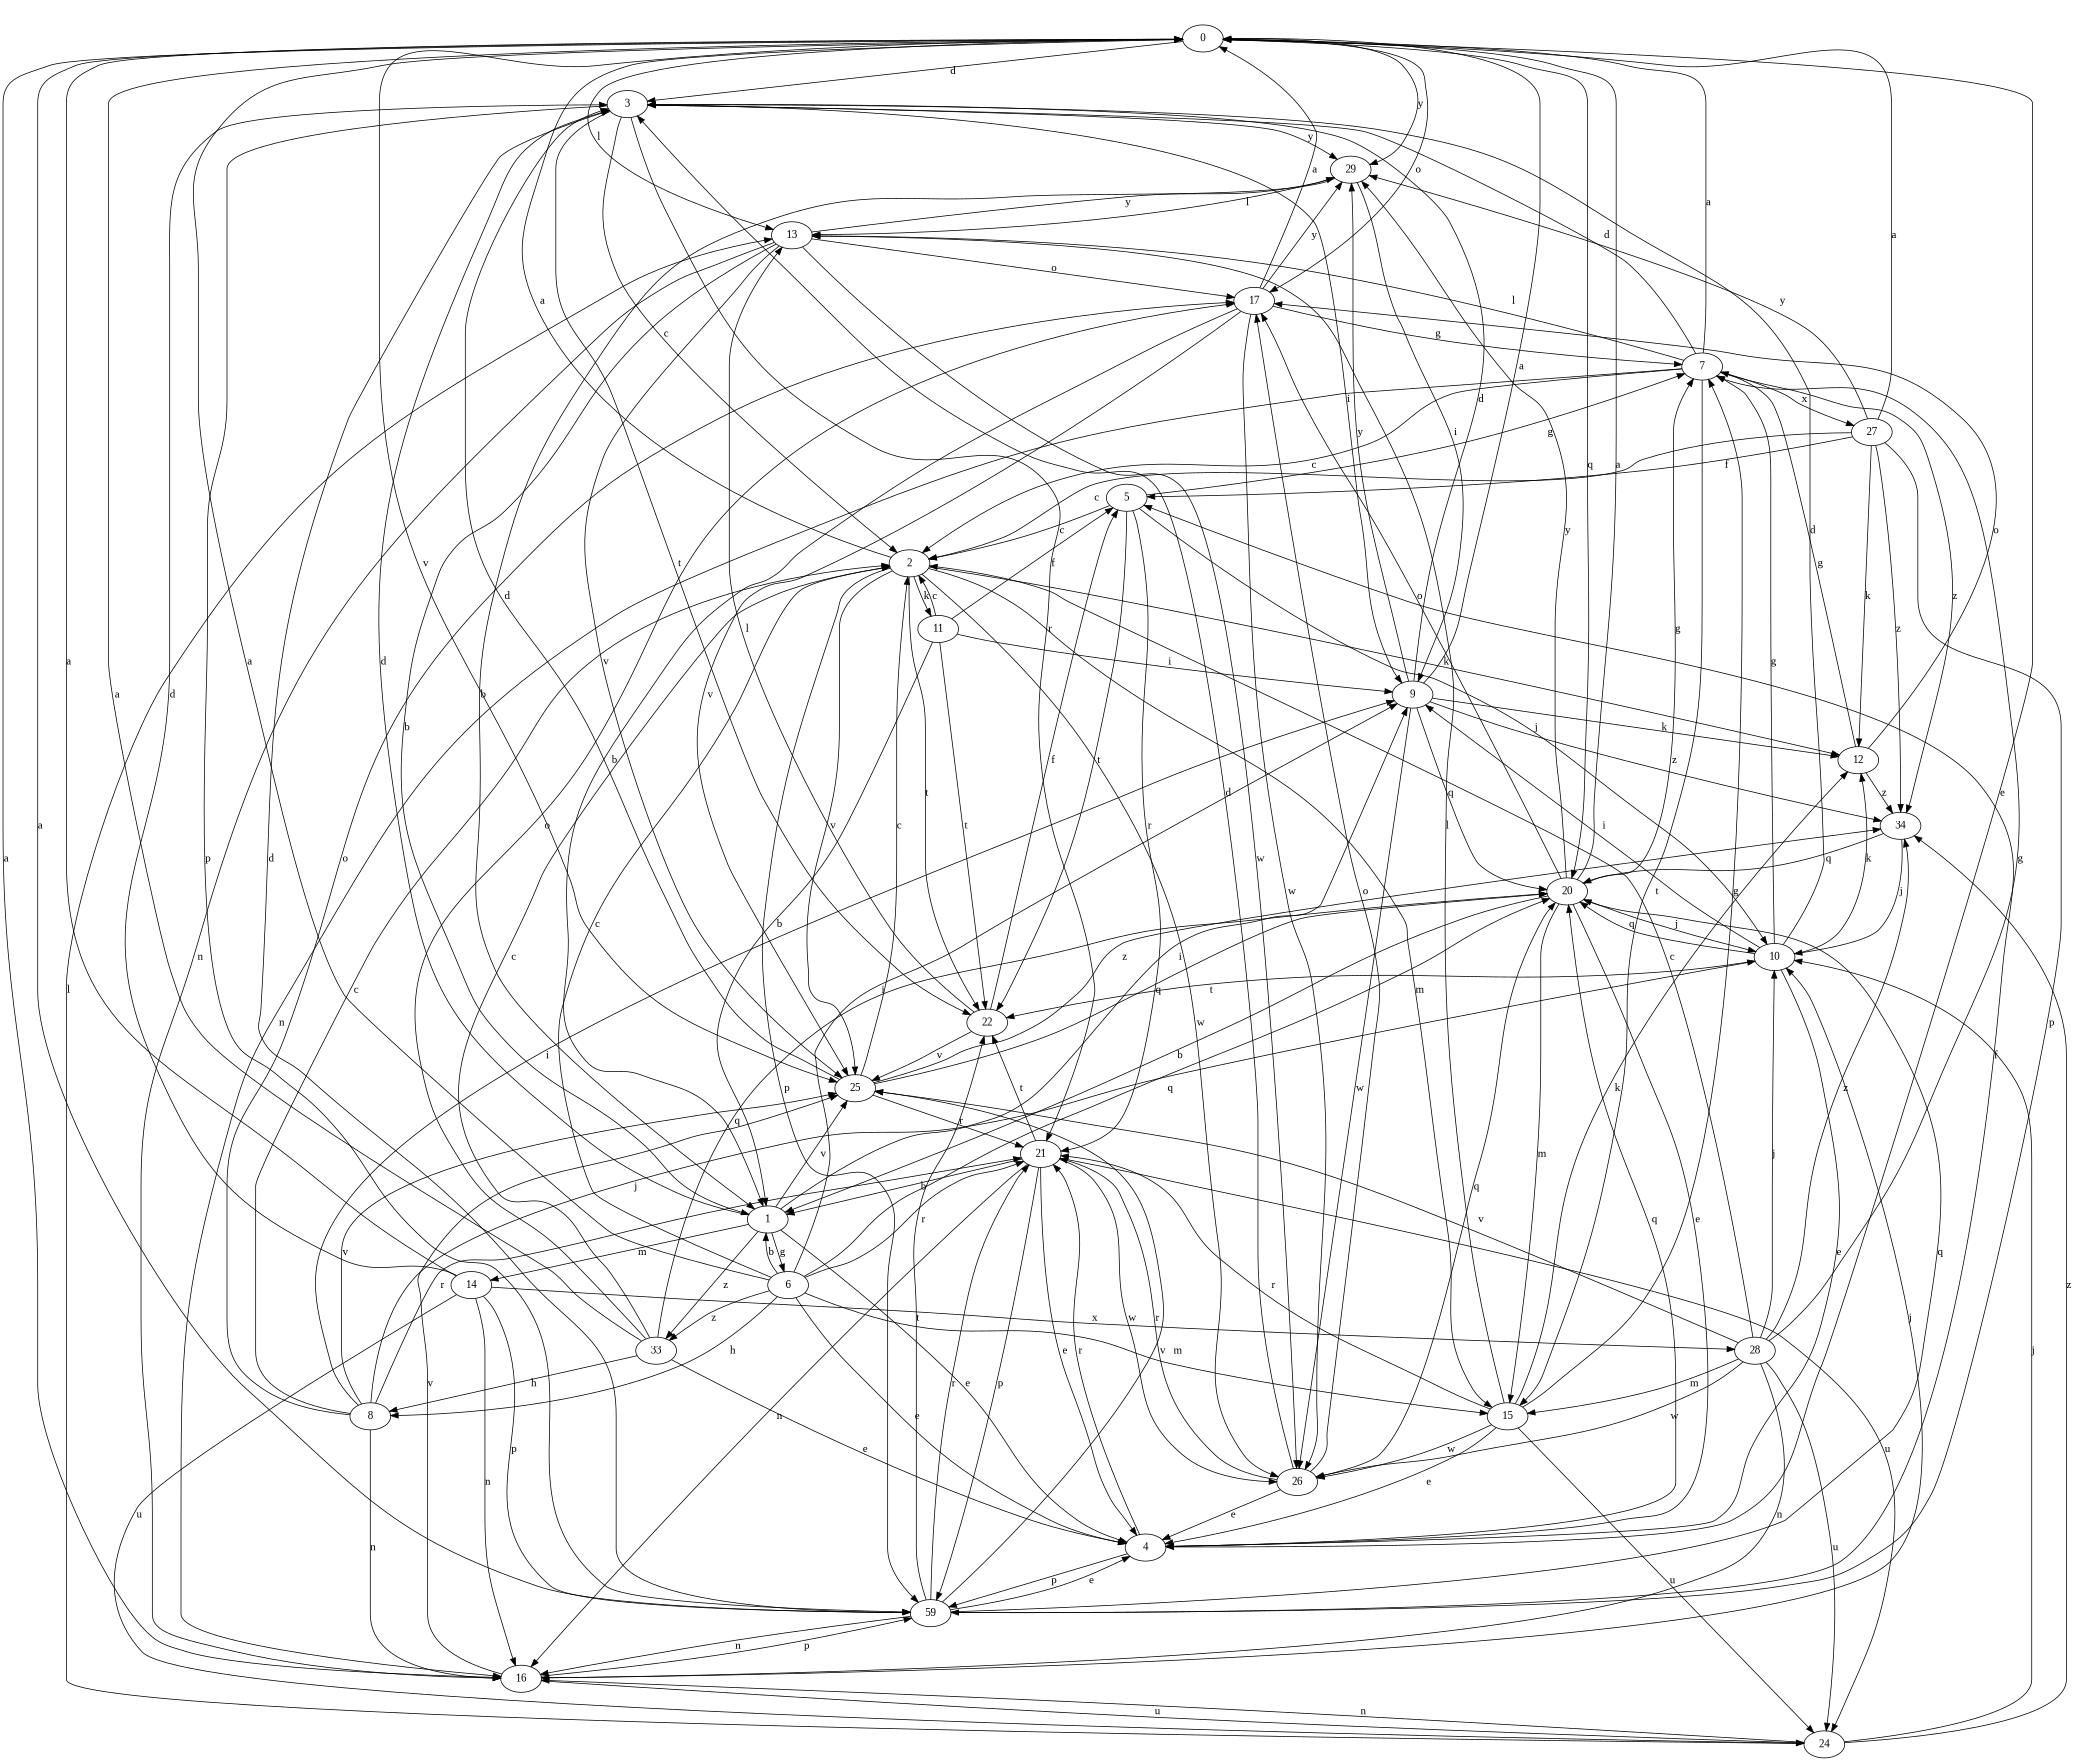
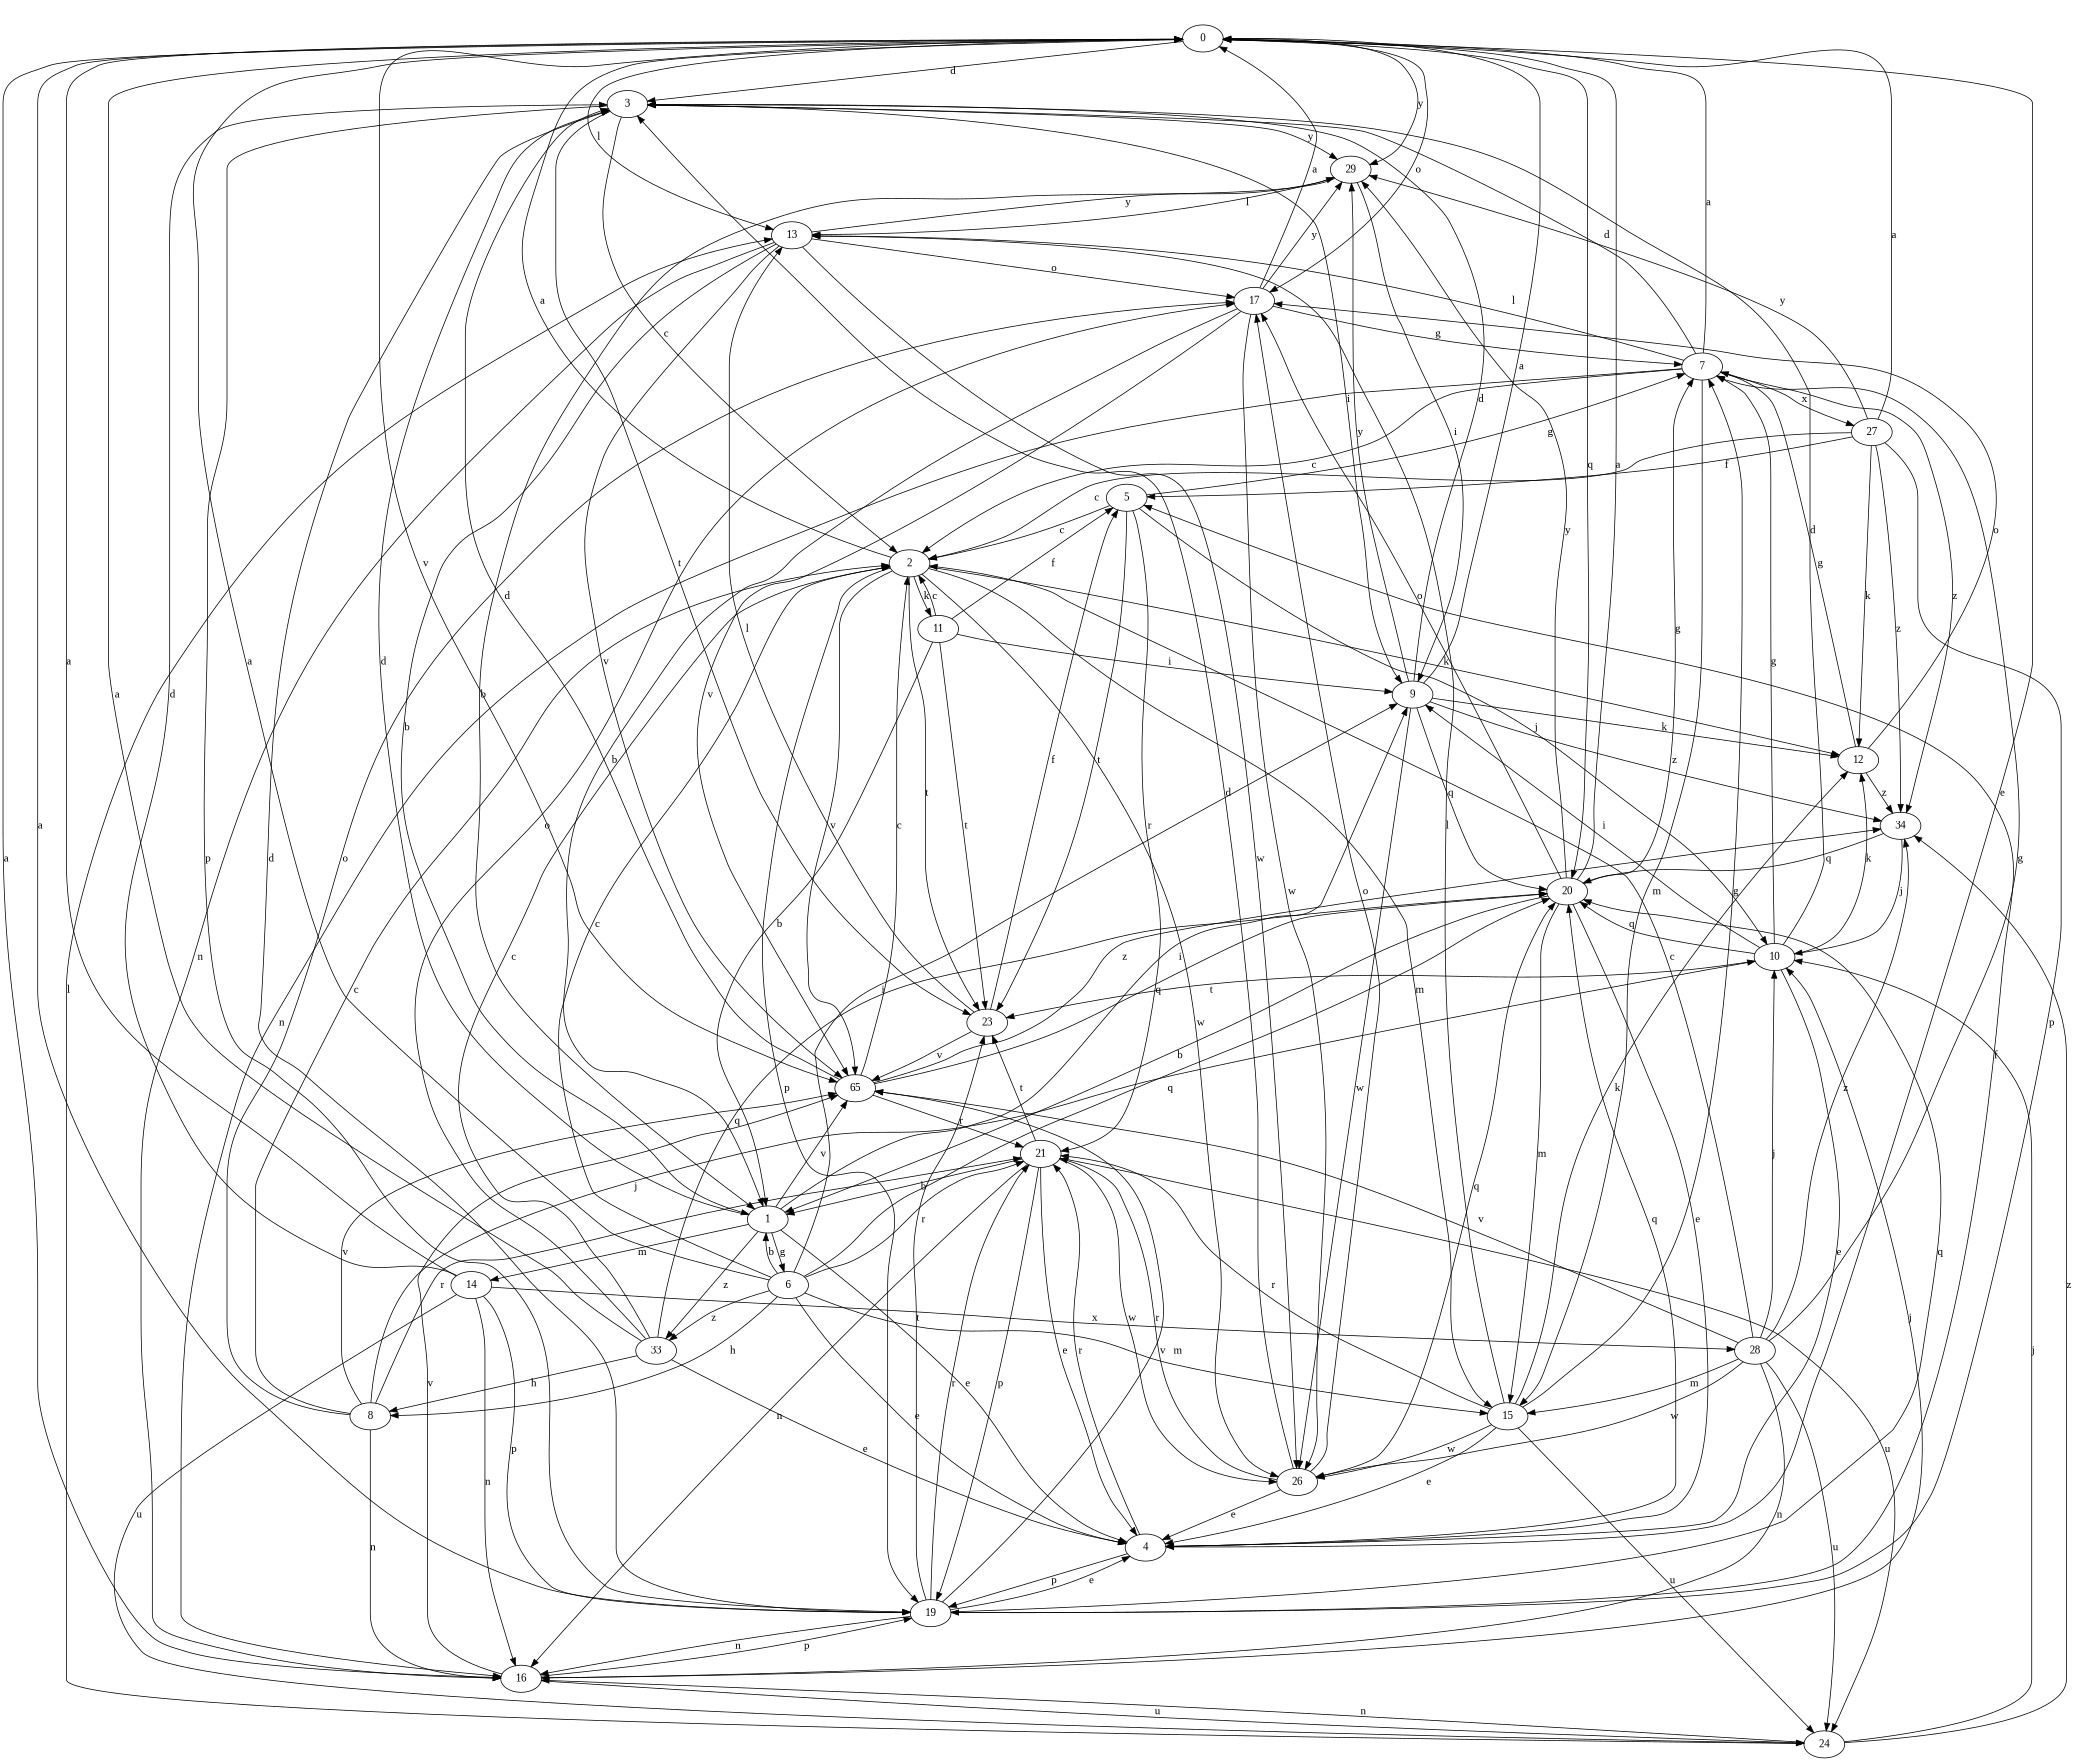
(1060, 512) -> none
(1657, 891) -> (1657, 891)
(1665, 927) -> none
(742, 953) -> none
(987, 1023) -> (987, 1023)
(855, 1088) -> (855, 1088)
(931, 1613) -> (931, 1613)
